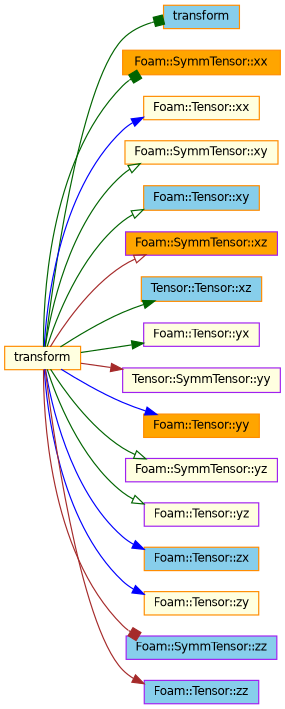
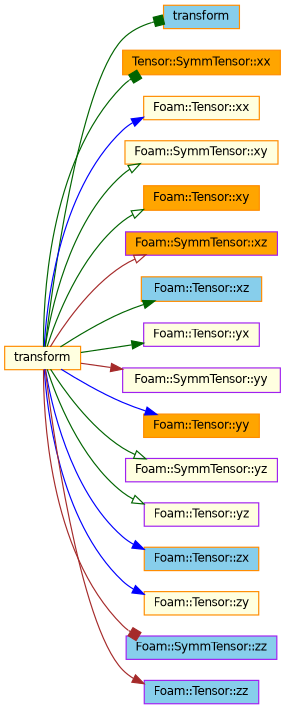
(201, 62) -> (201, 62)
(201, 198) -> (201, 198)
(201, 289) -> (201, 289)
(201, 380) -> (201, 380)
